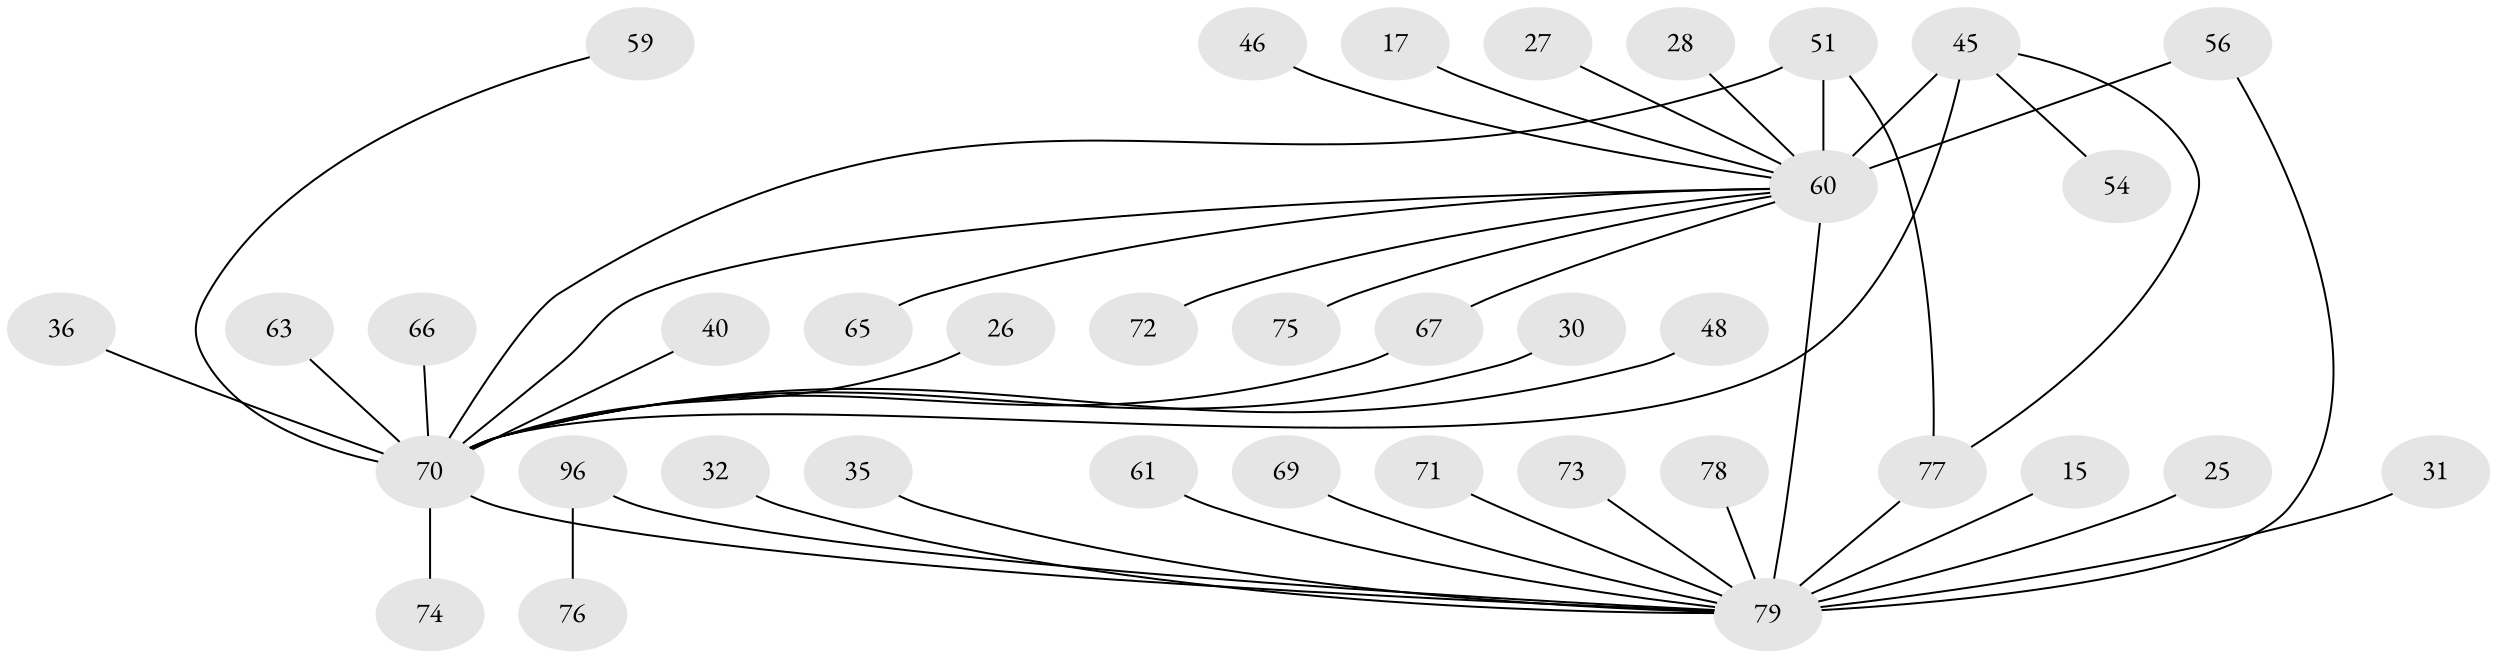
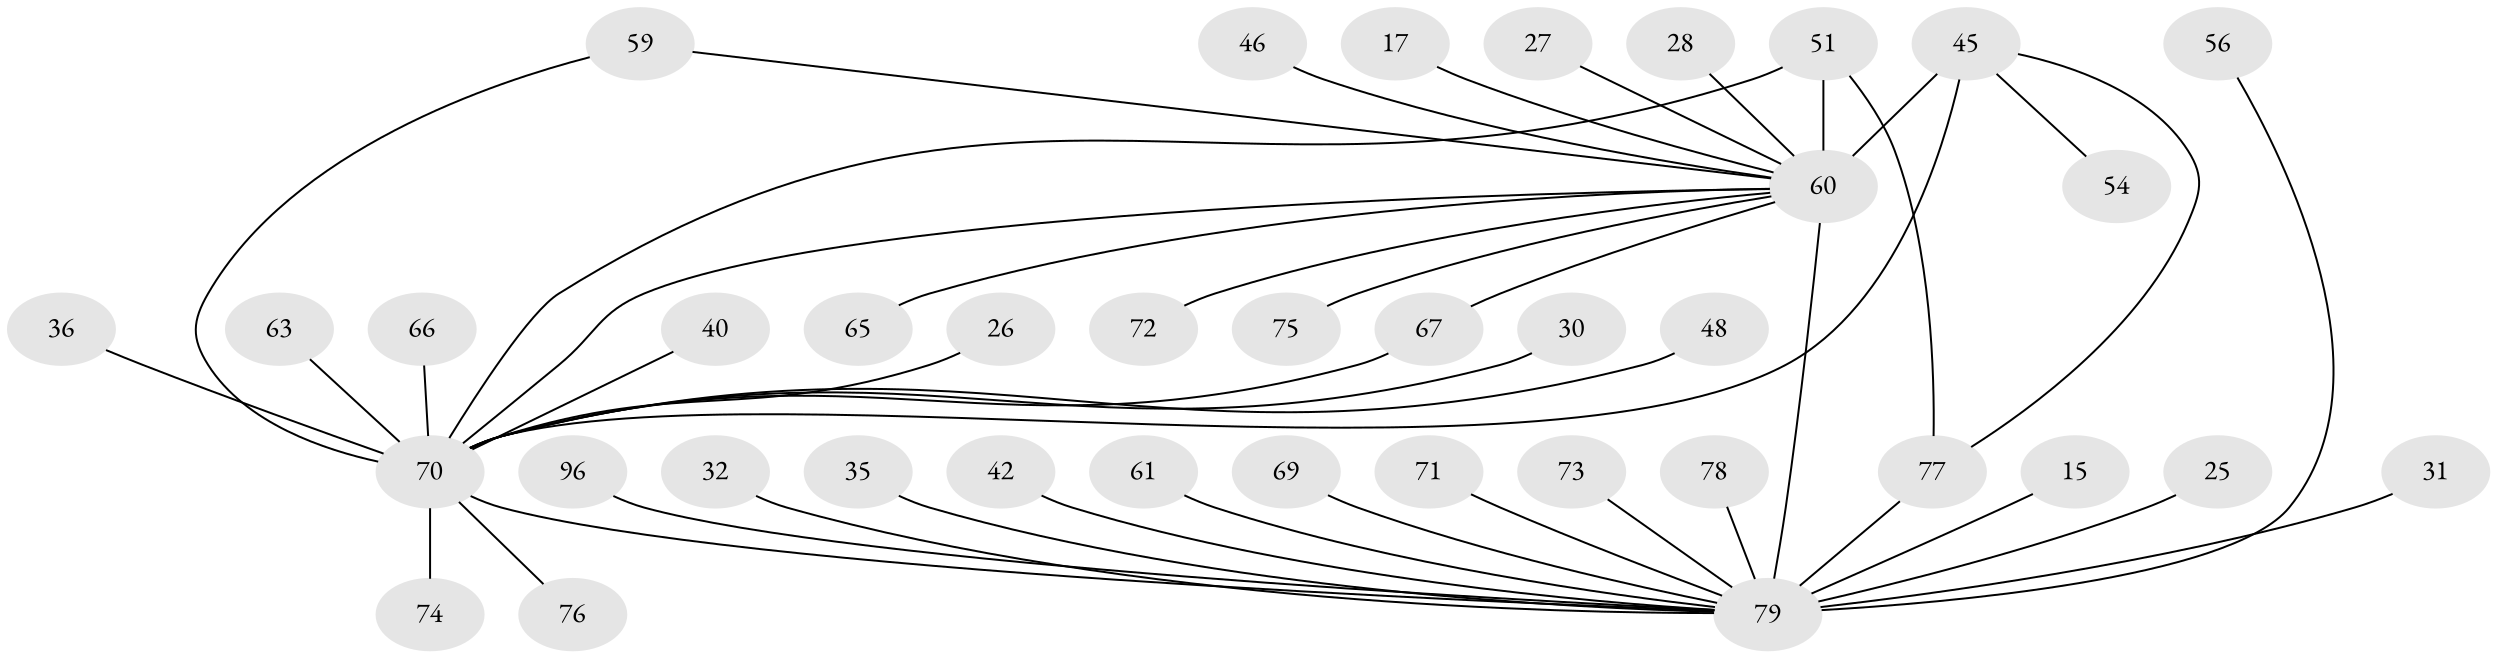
(2020, 115) -> (1232, 115)
none -> (1001, 472)
(573, 543) -> (501, 543)
